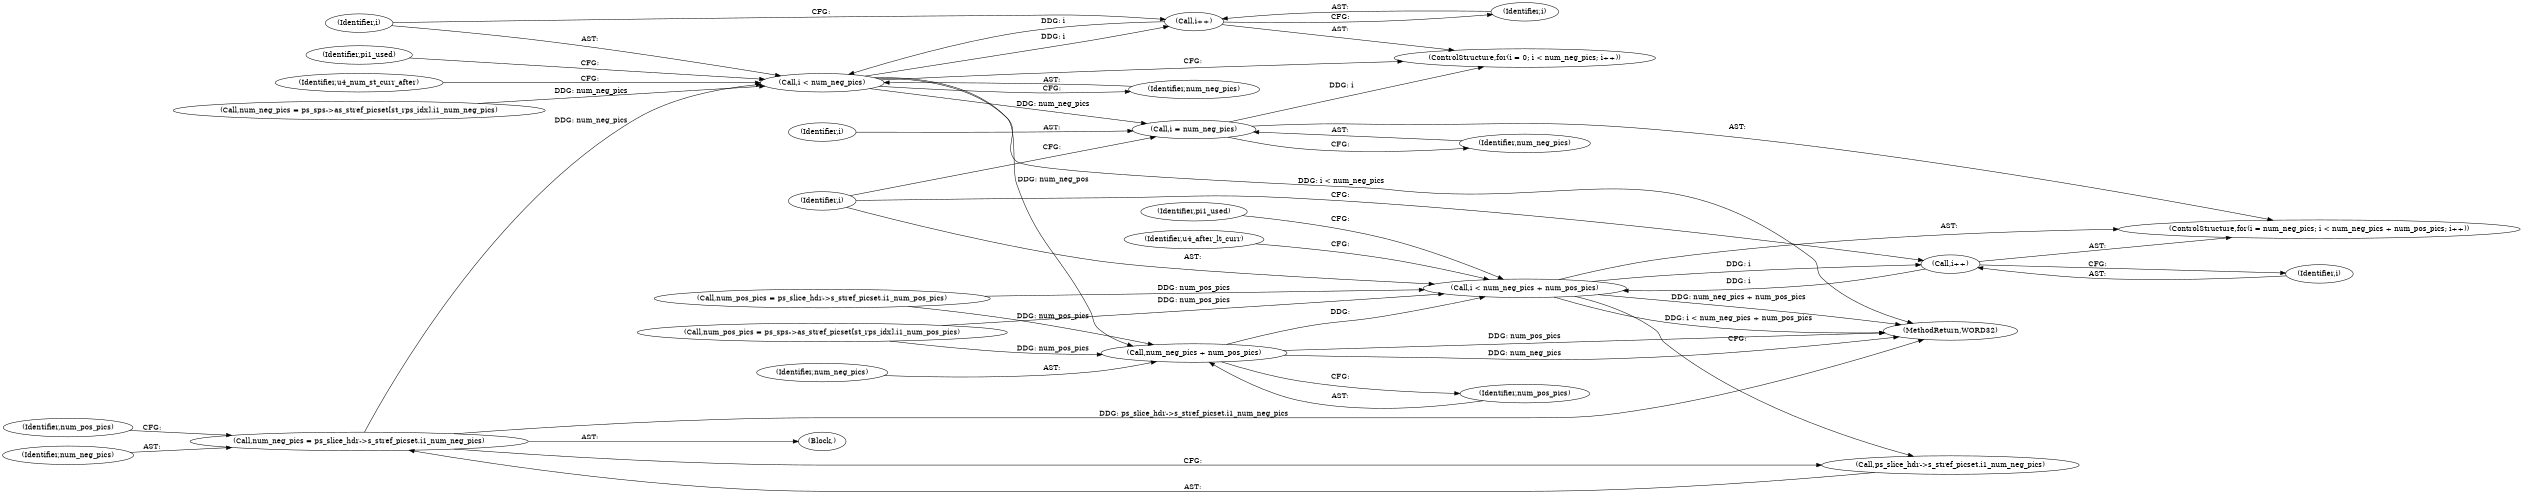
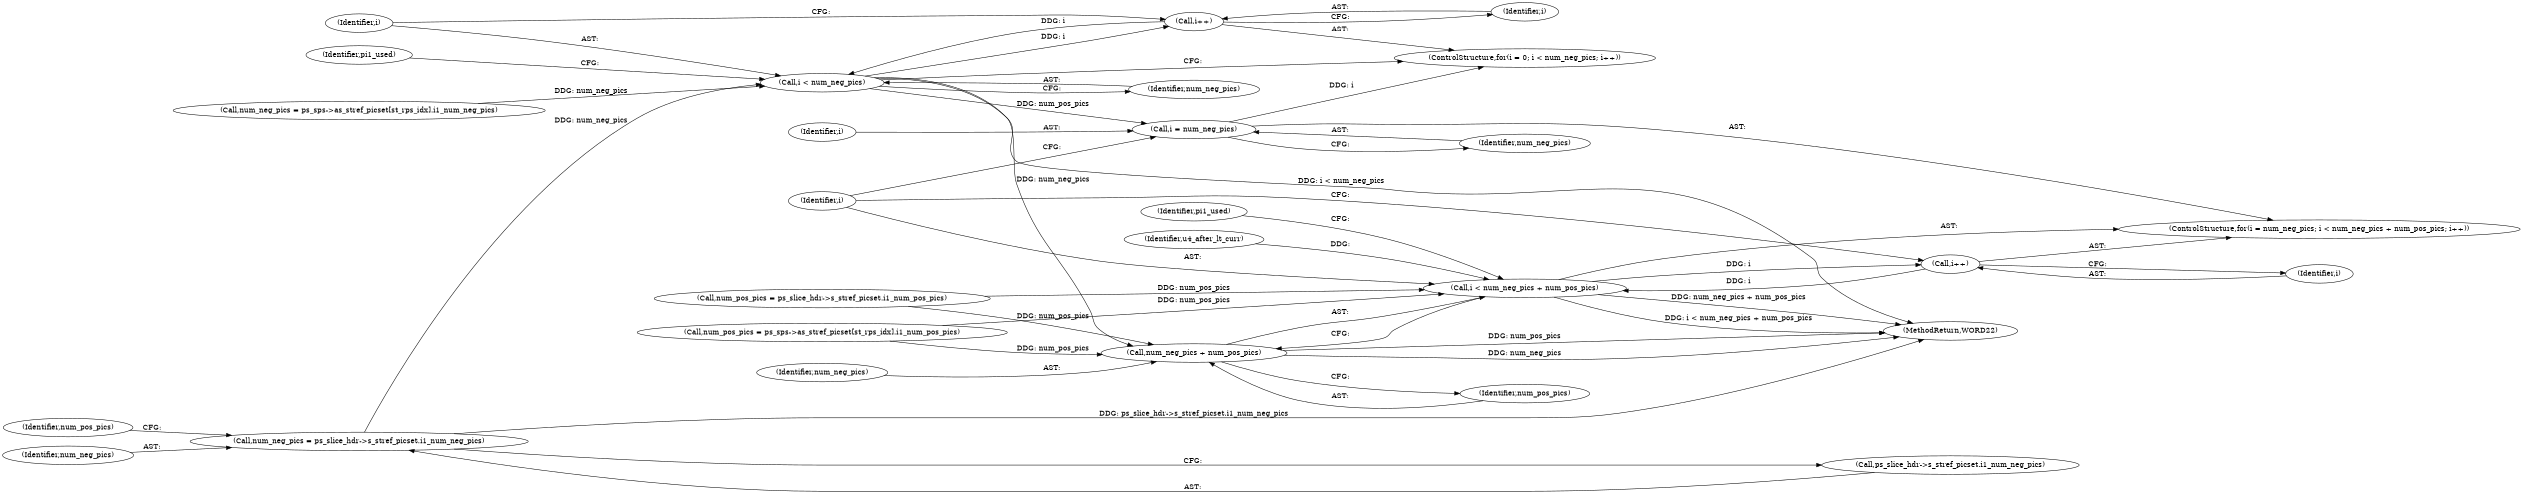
(359, 83) -> none
(1053, 104) -> (1053, 104)
(1053, 180) -> (1053, 180)
(1342, 244) -> (1342, 244)
(1342, 312) -> (1342, 312)
(1950, 331) -> (1950, 331)
(1734, 388) -> (1387, 337)
(822, 441) -> none
